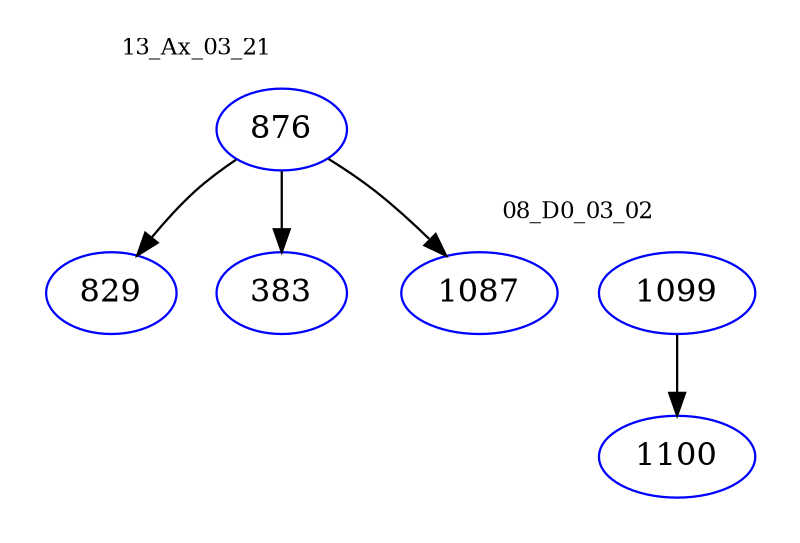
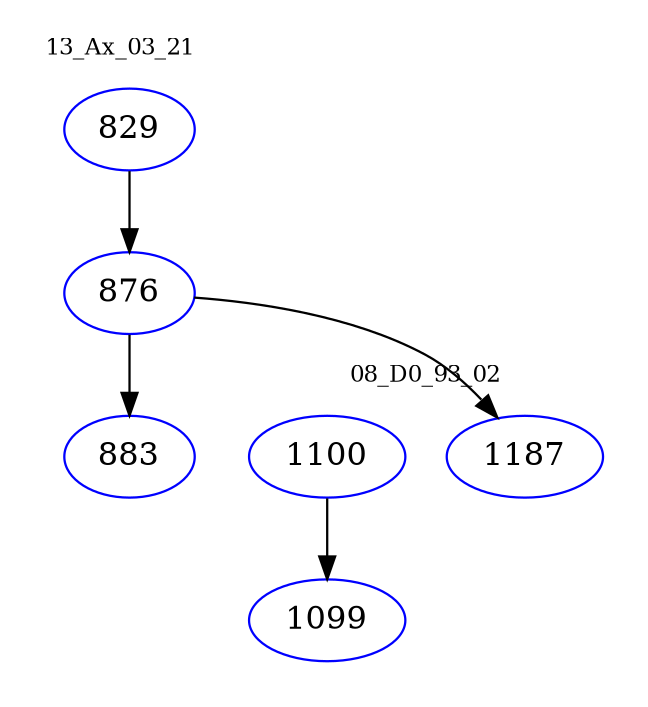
(191, 195) -> (130, 200)
(578, 212) -> (426, 376)
(282, 293) -> (130, 457)
(479, 293) -> (525, 457)
(677, 364) -> (327, 527)
